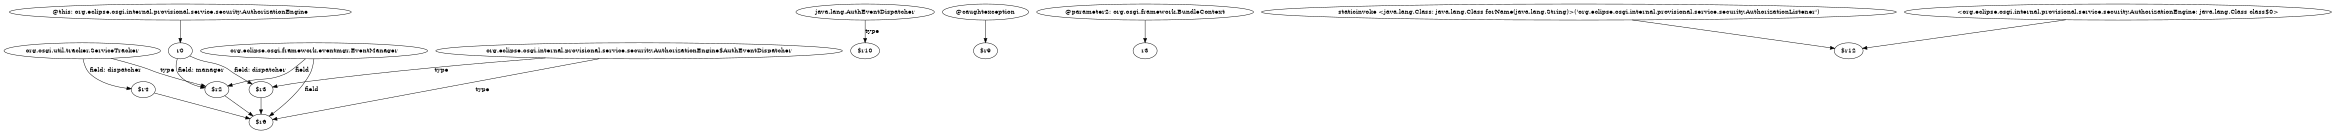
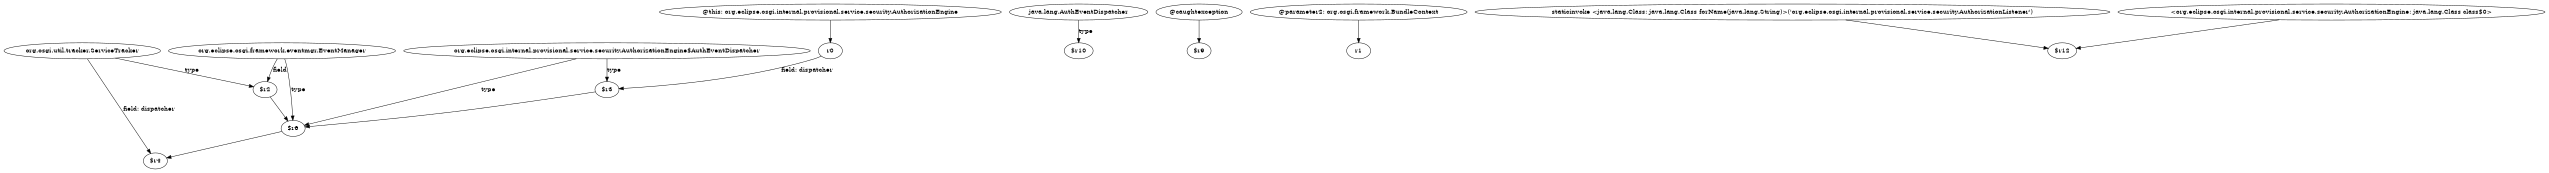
(1145, 51) -> (1359, 51)
(180, 76) -> none
(312, 90) -> (298, 90)
(200, 105) -> (226, 144)
